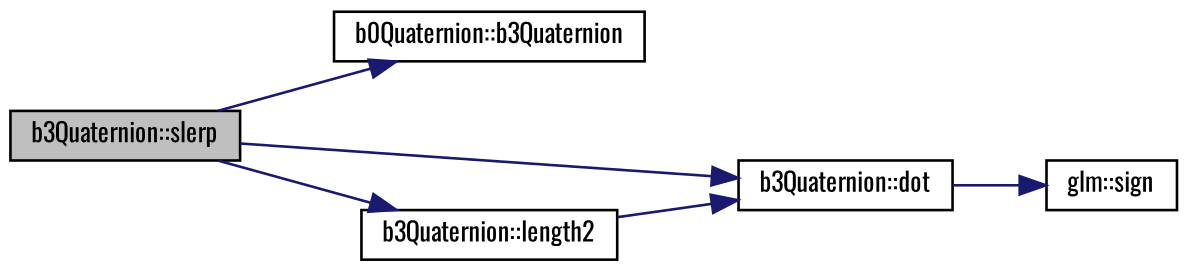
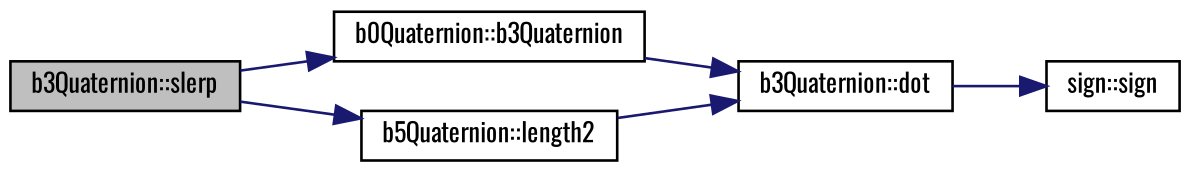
(476, 160) -> (678, 63)
(1112, 185) -> (1113, 86)
(489, 235) -> (489, 136)
